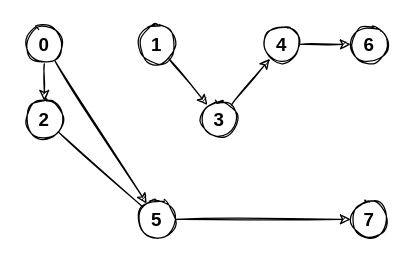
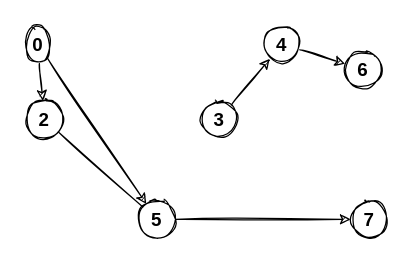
(44, 44) -> (38, 44)
(157, 44) -> none
(369, 44) -> (363, 69)
(186, 80) -> none
